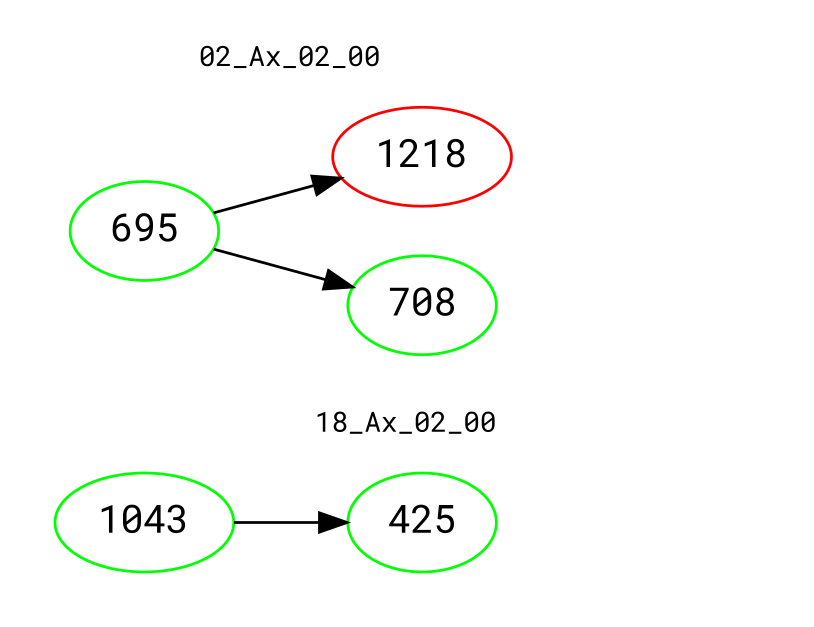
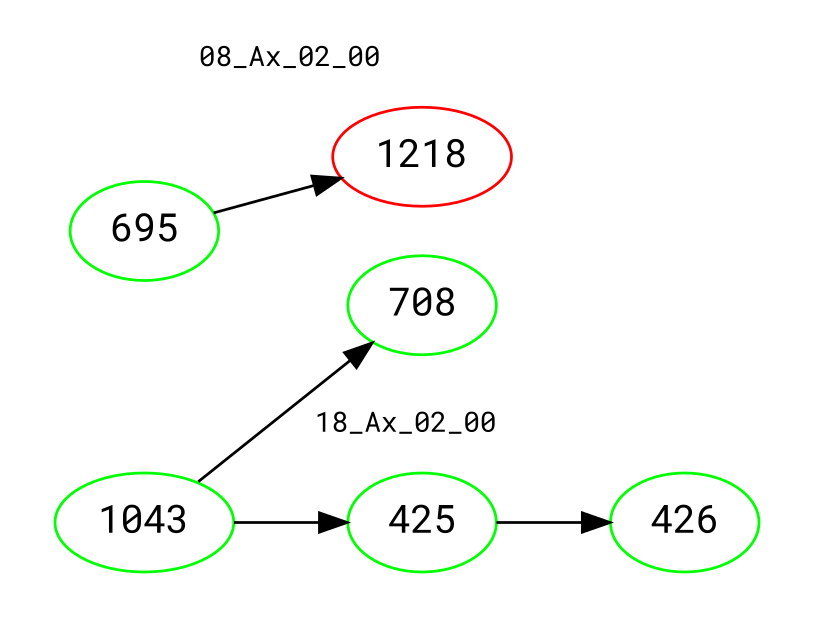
(291, 59) -> (291, 59)
(270, 264) -> (274, 421)
none -> (685, 522)
